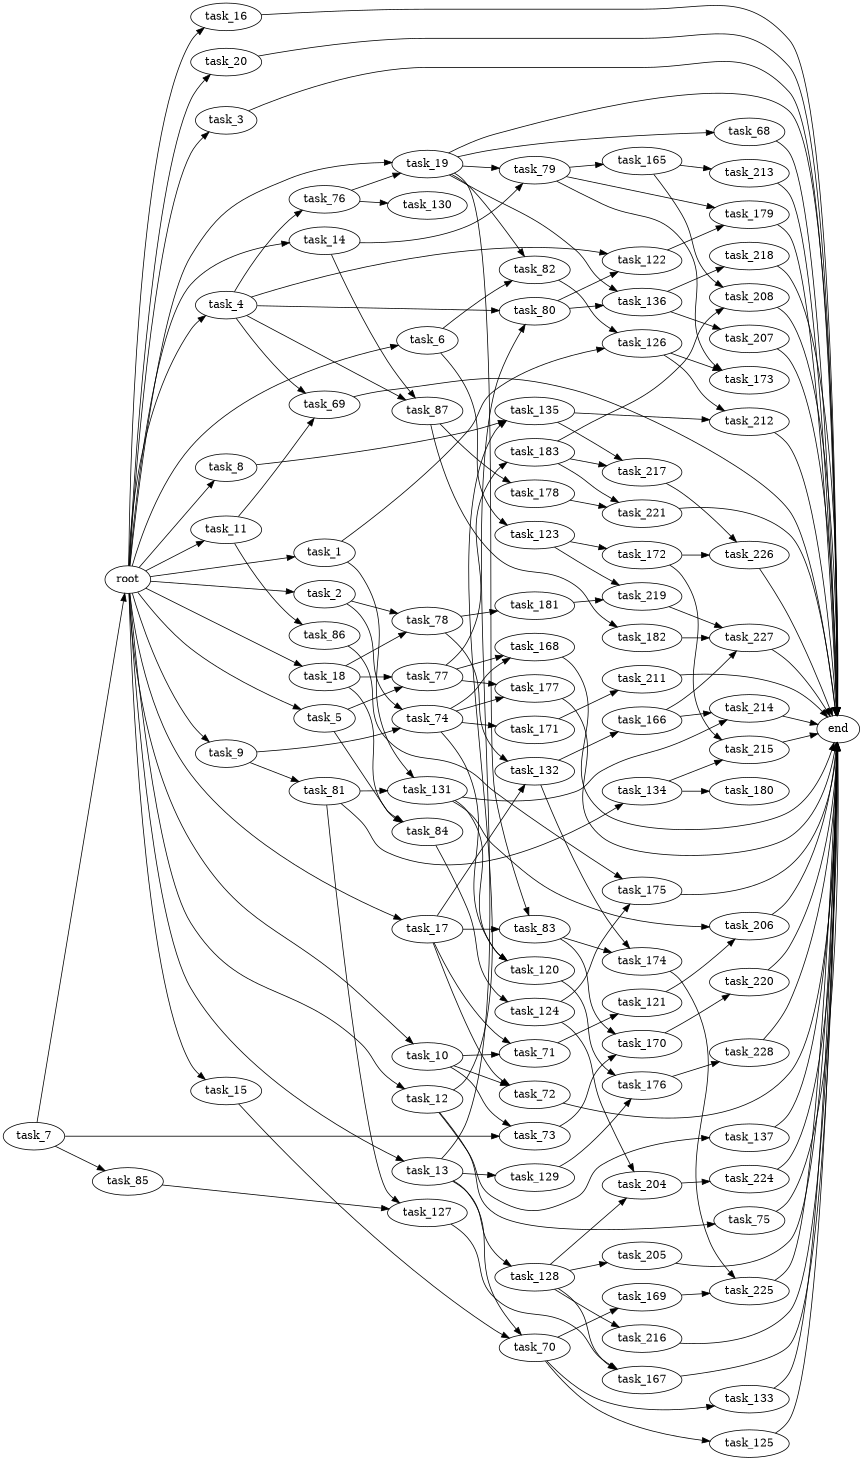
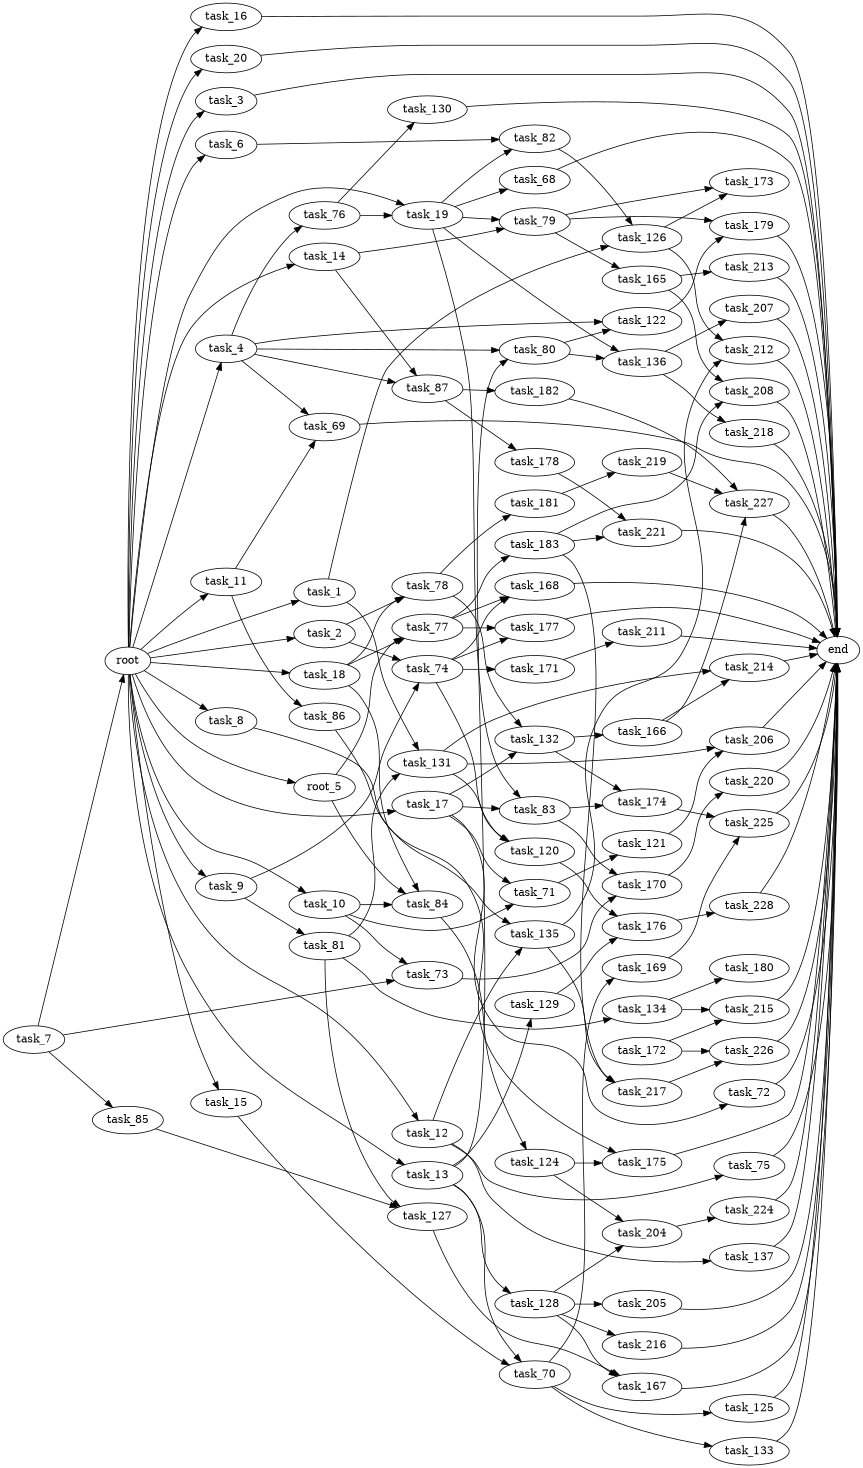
(791, 116) -> (798, 156)
(535, 535) -> none
(325, 718) -> (325, 787)
(482, 1076) -> (376, 905)
